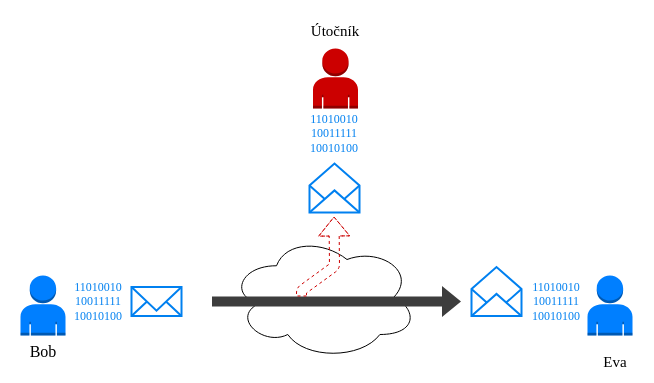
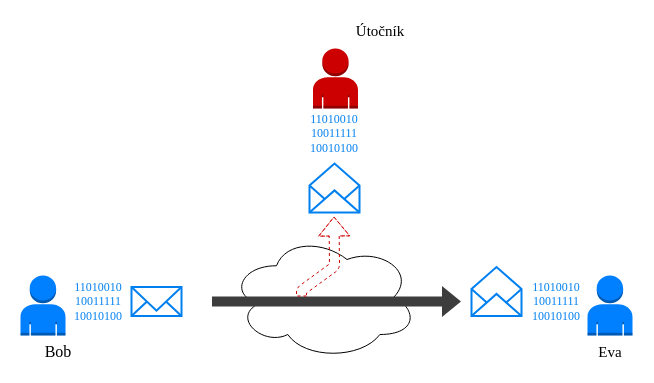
(336, 31) -> (381, 31)
(43, 352) -> (58, 352)
(615, 362) -> (610, 352)
